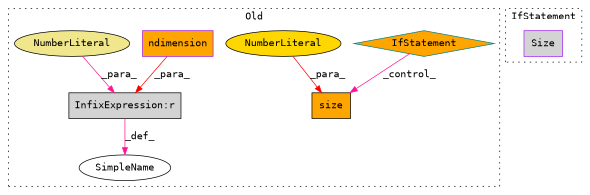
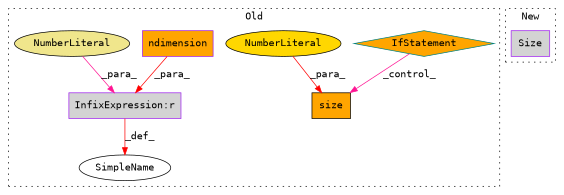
(544, 17) -> (530, 17)
(125, 106) -> (125, 106)
(125, 133) -> (125, 133)
